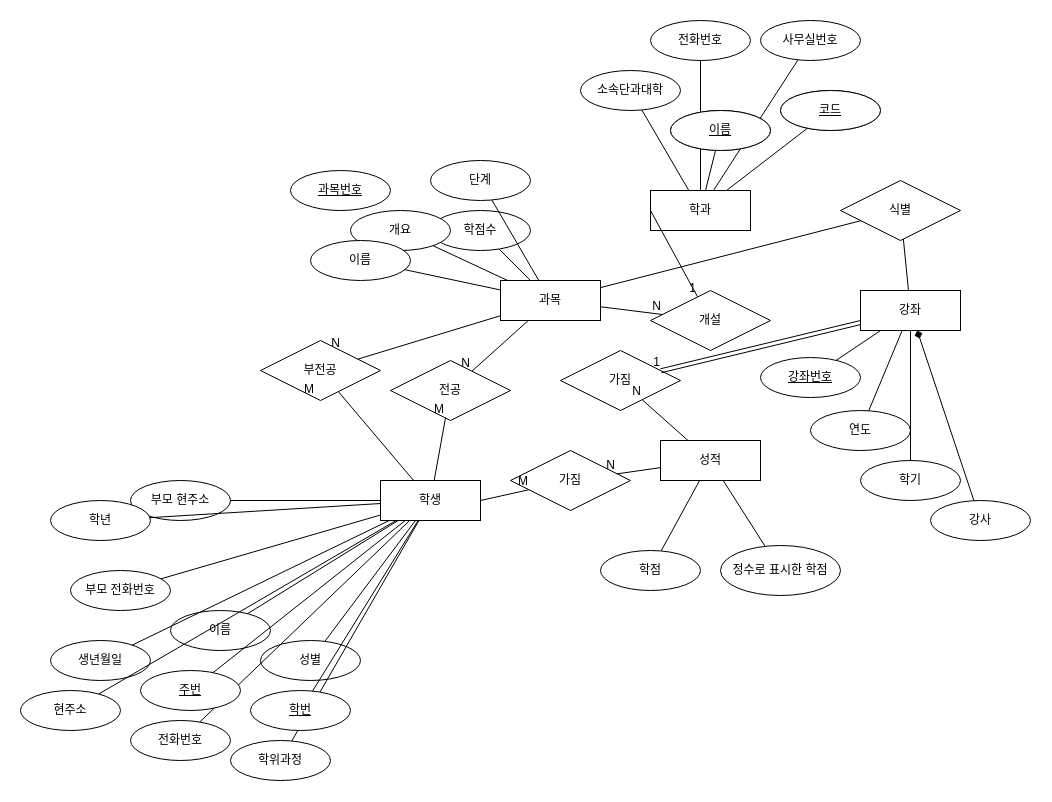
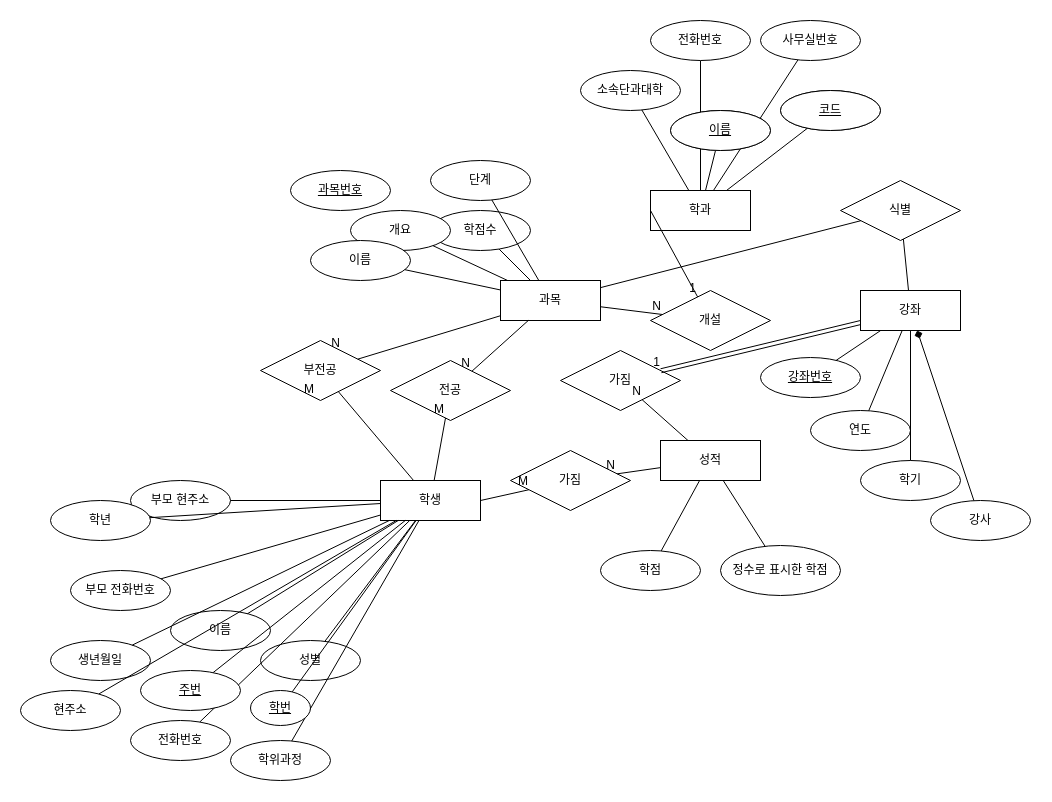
(301, 711) -> (281, 708)
